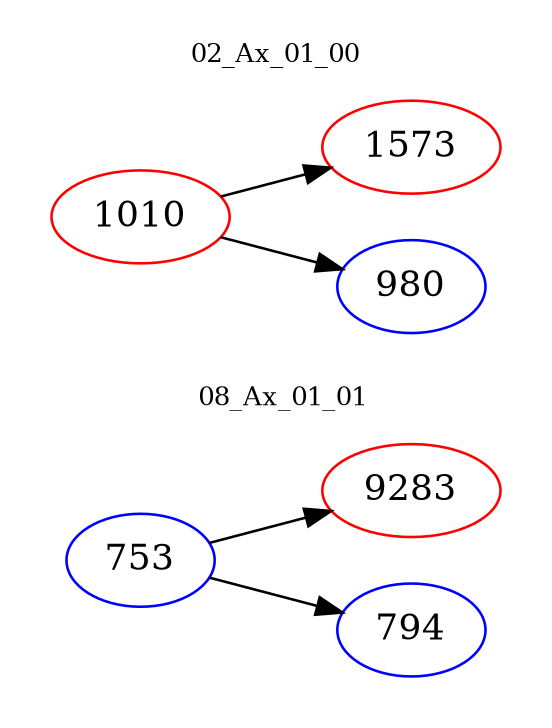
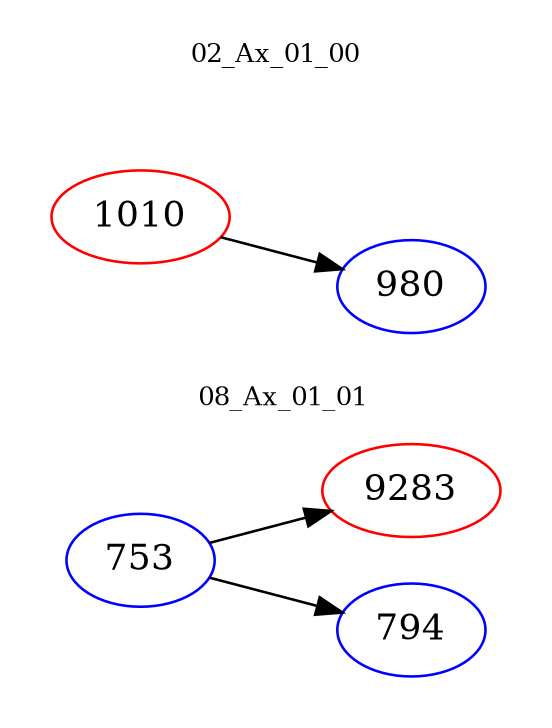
(411, 147) -> none
